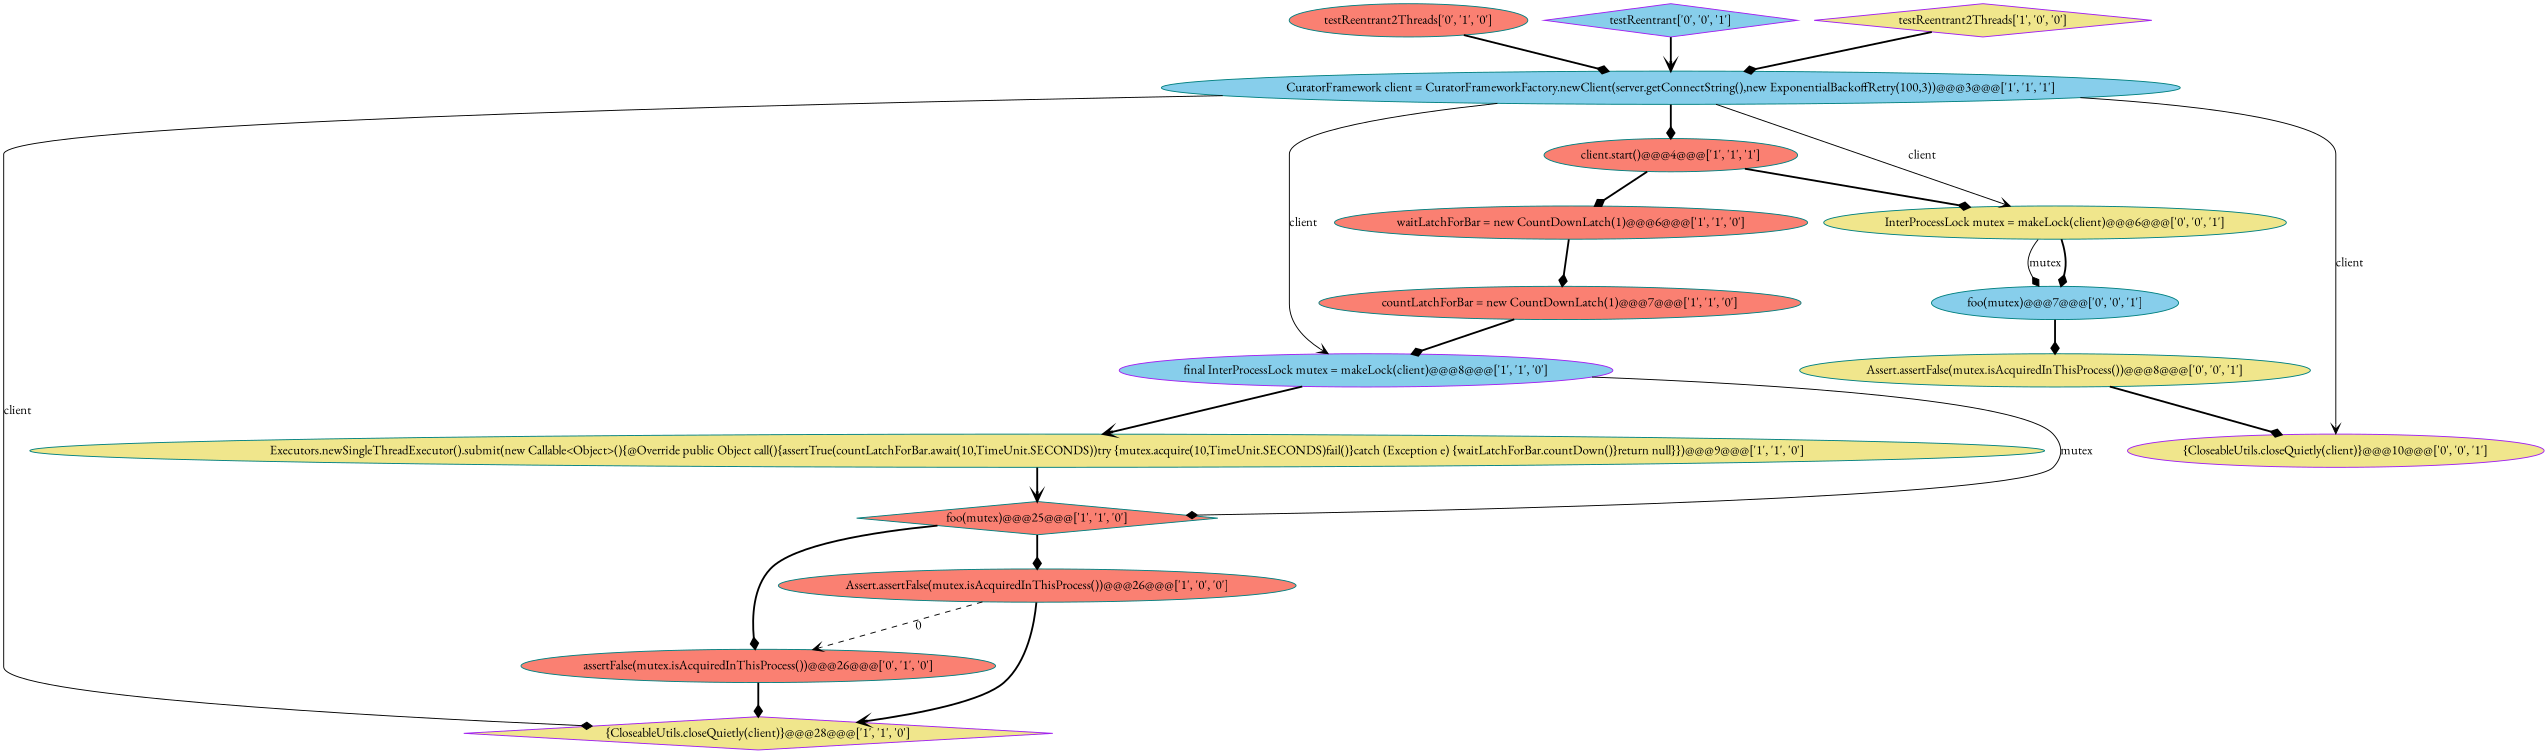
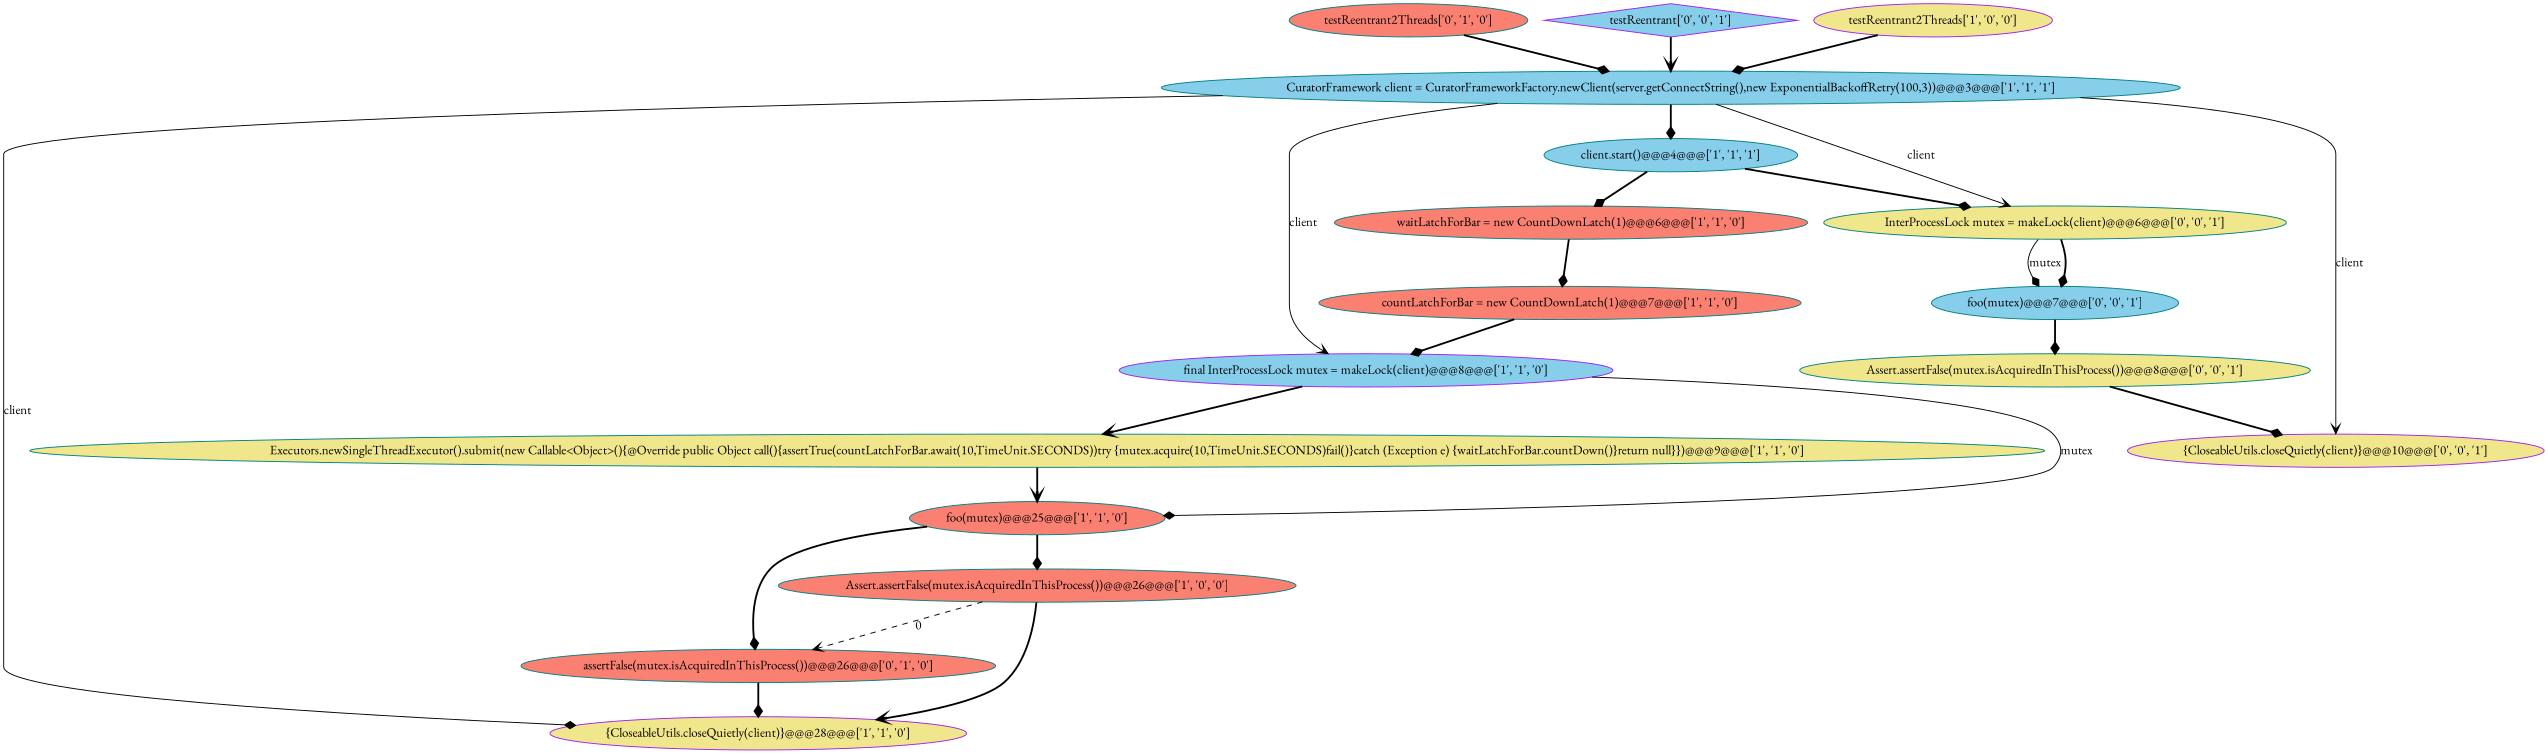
(1983, 20) -> (1933, 20)
(1671, 155) -> (1671, 155)
(1037, 518) -> (1037, 518)
(758, 733) -> (758, 733)
